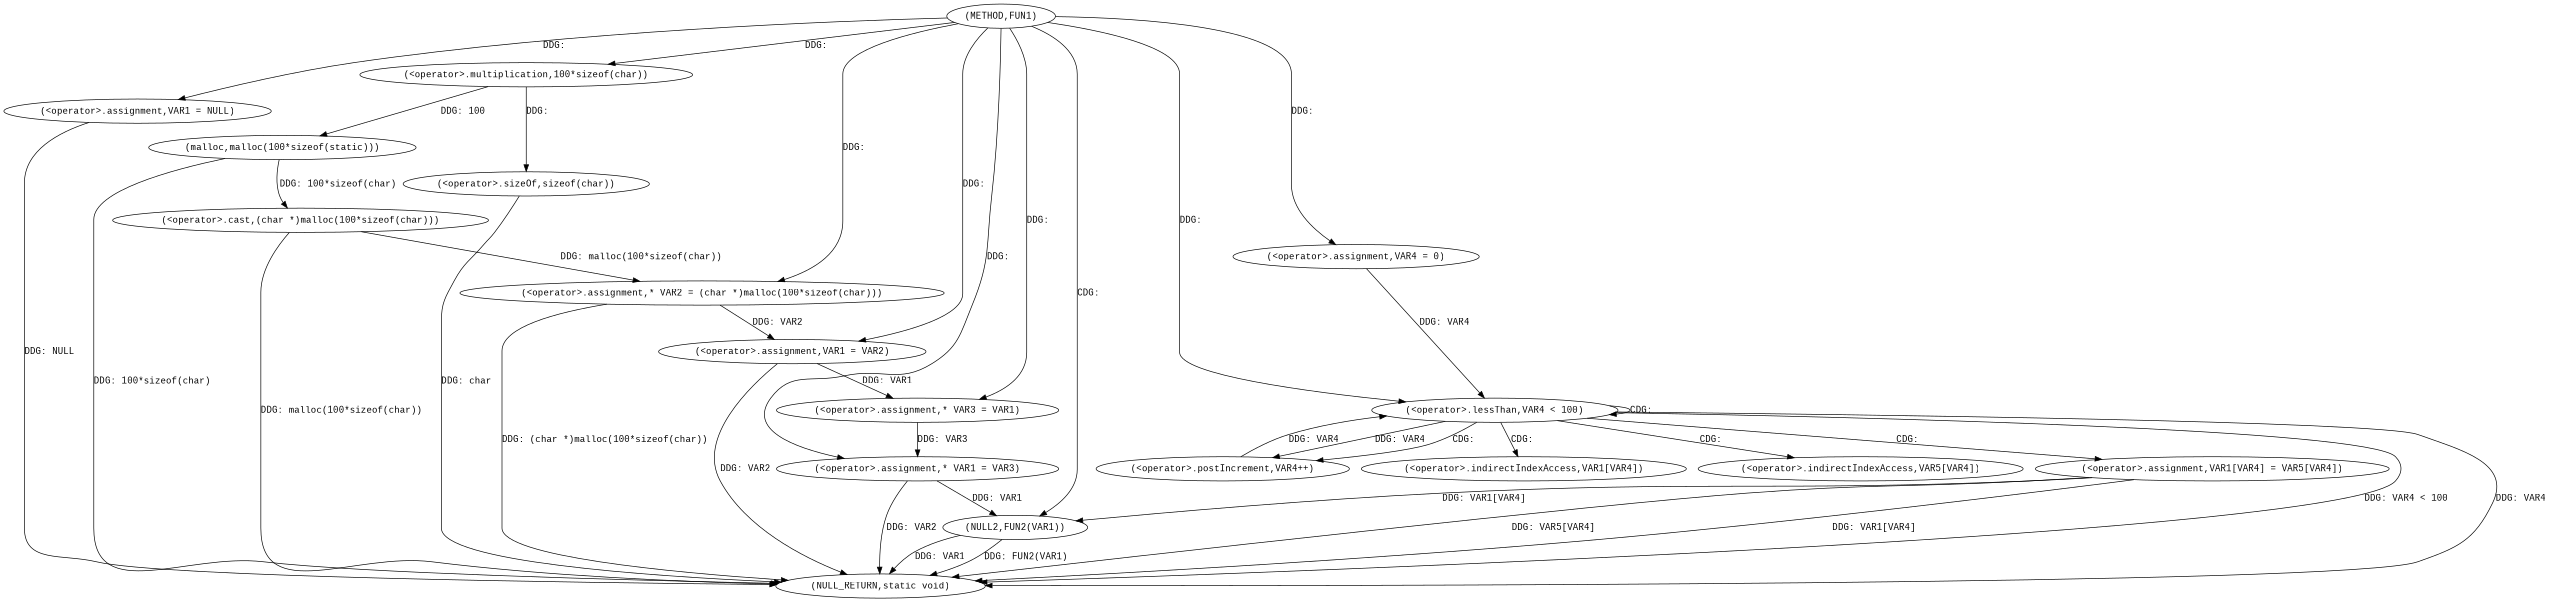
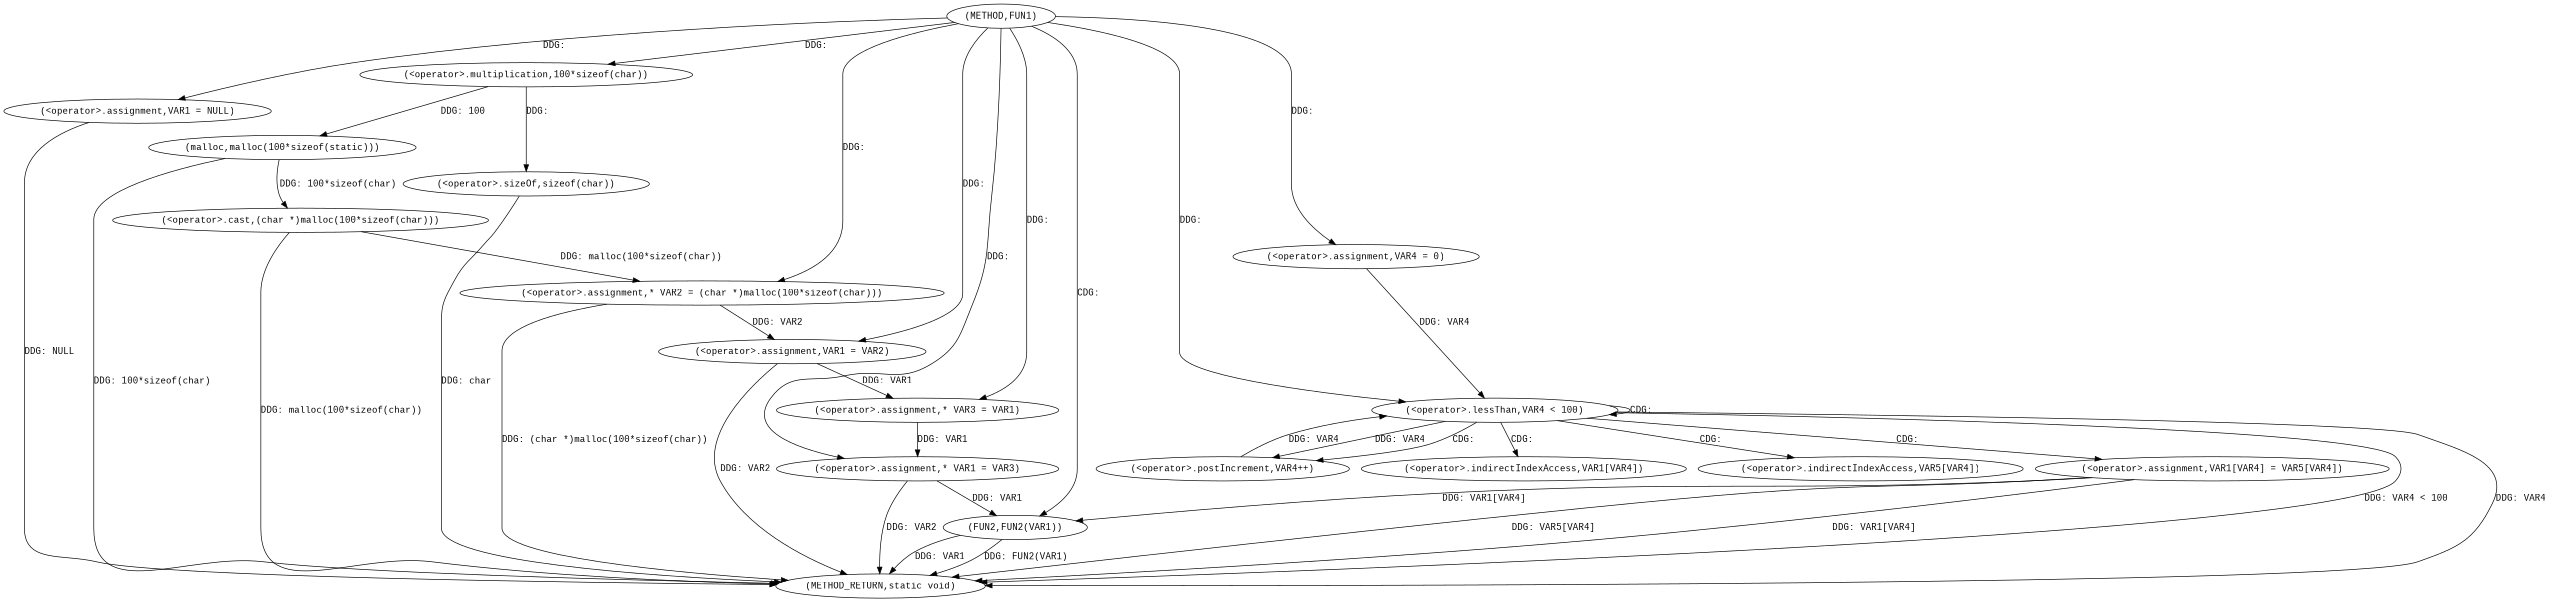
(943, 440) -> (943, 440)
(1015, 527) -> (1015, 527)
(881, 586) -> (881, 586)
